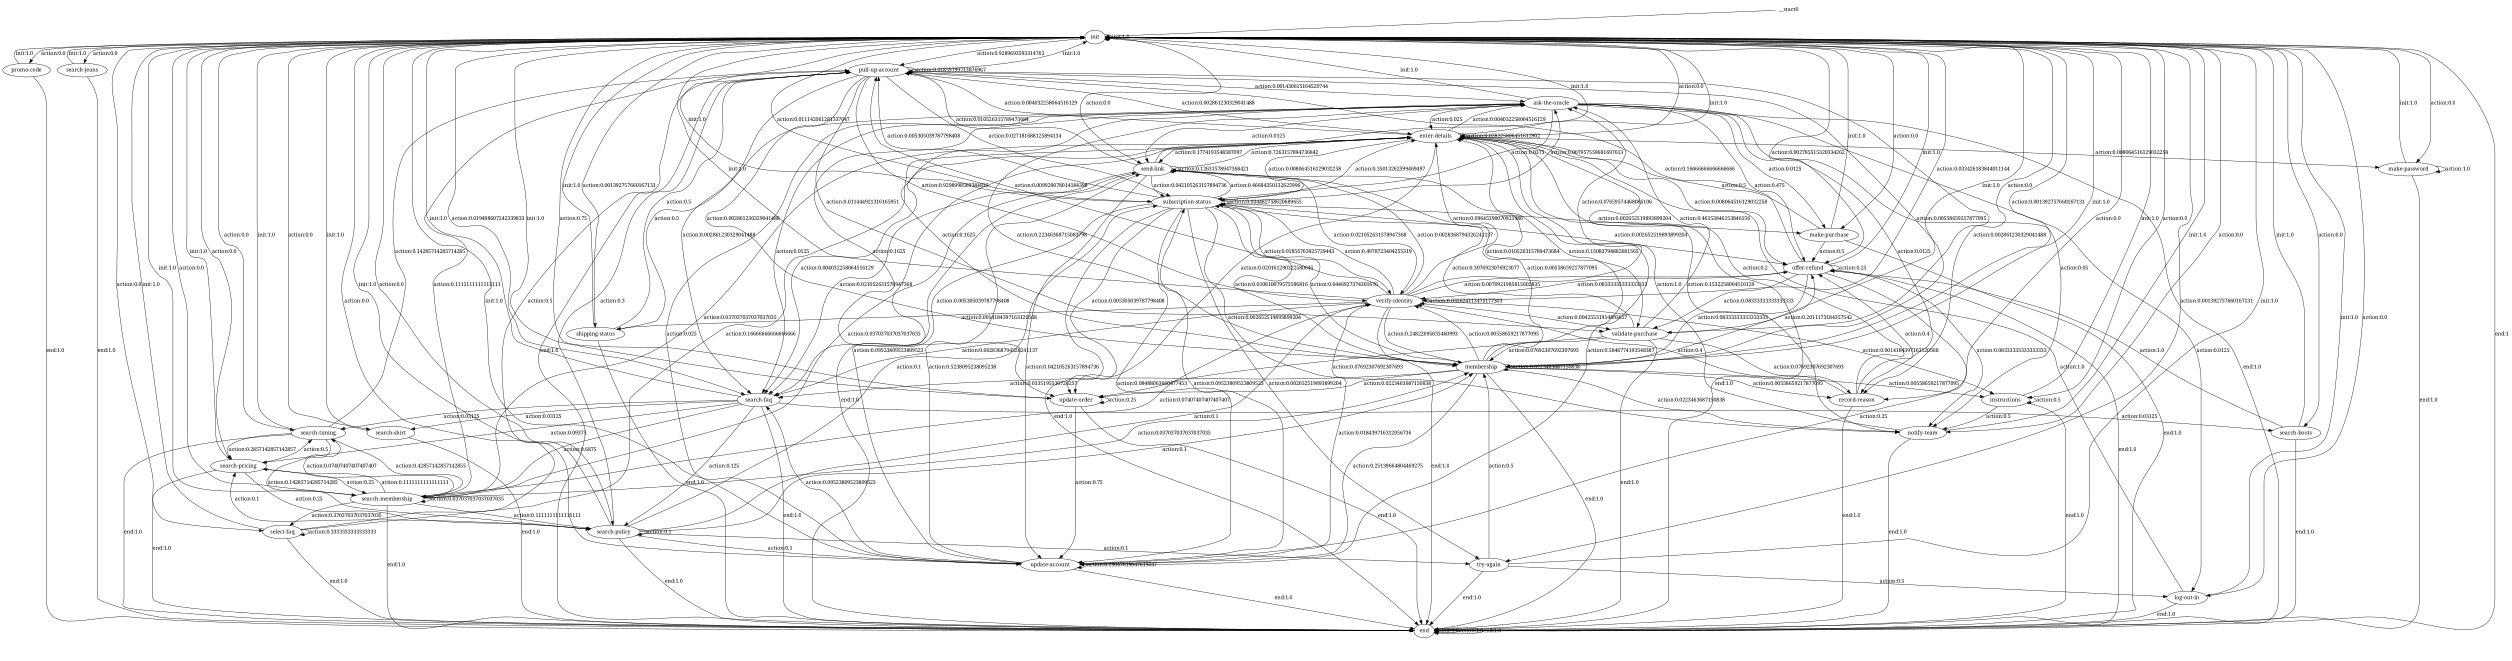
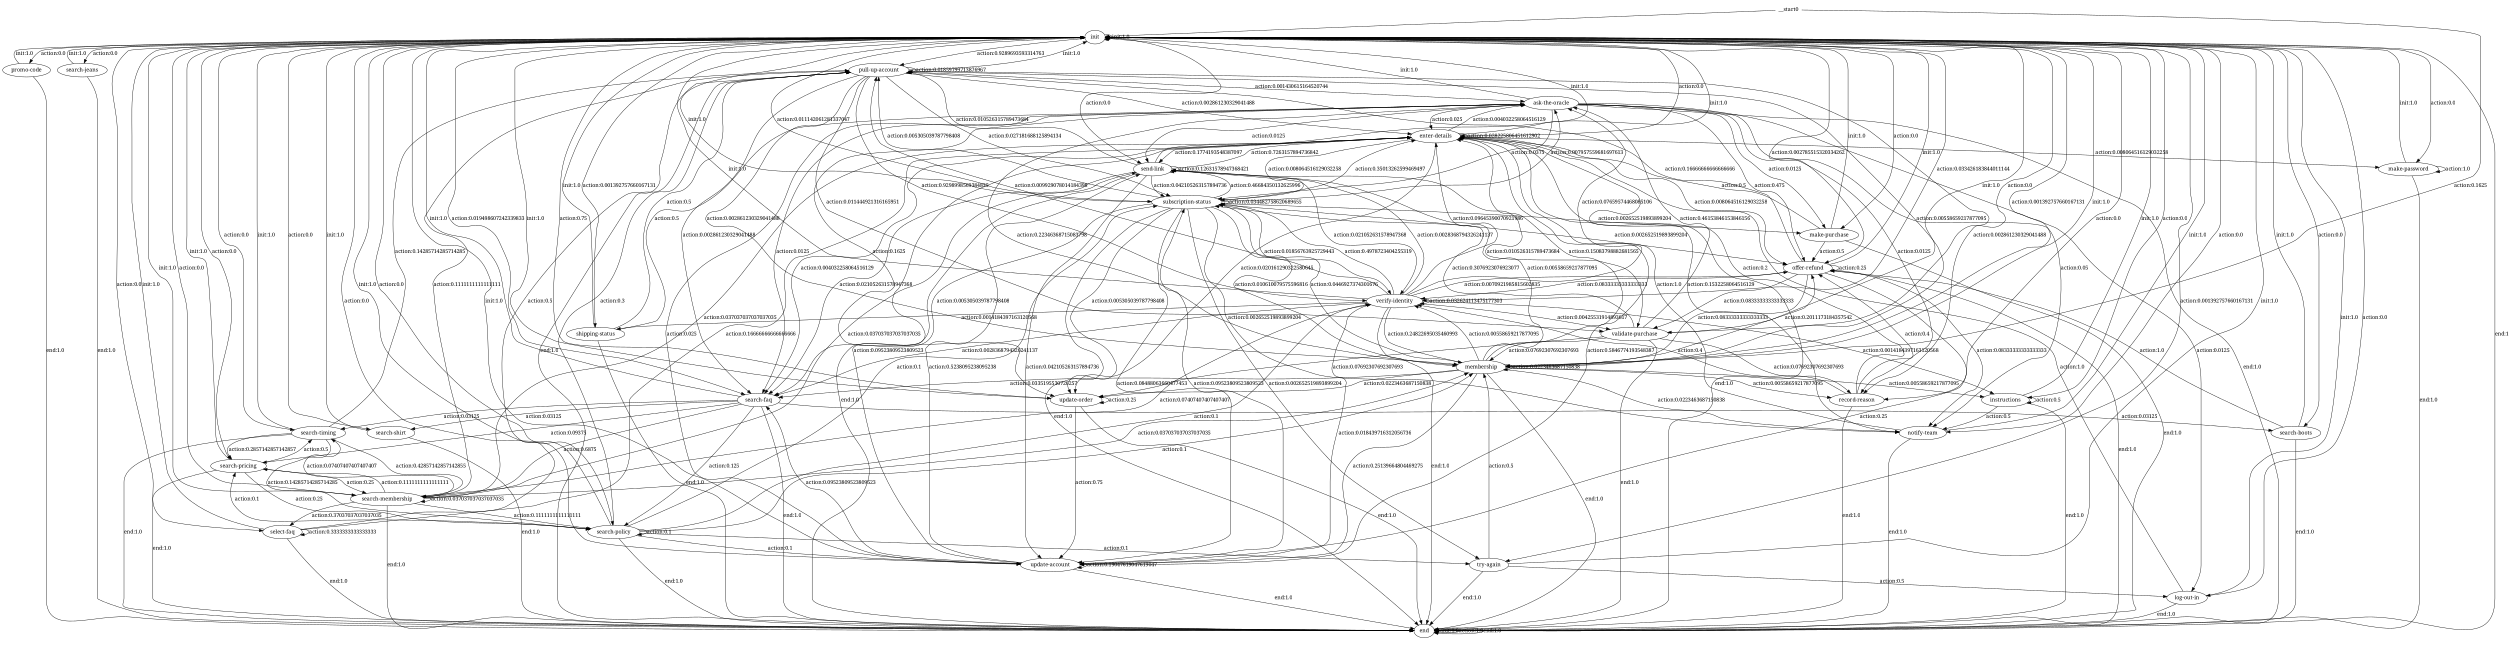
(1156, 121) -> none
(924, 225) -> (2392, 203)
